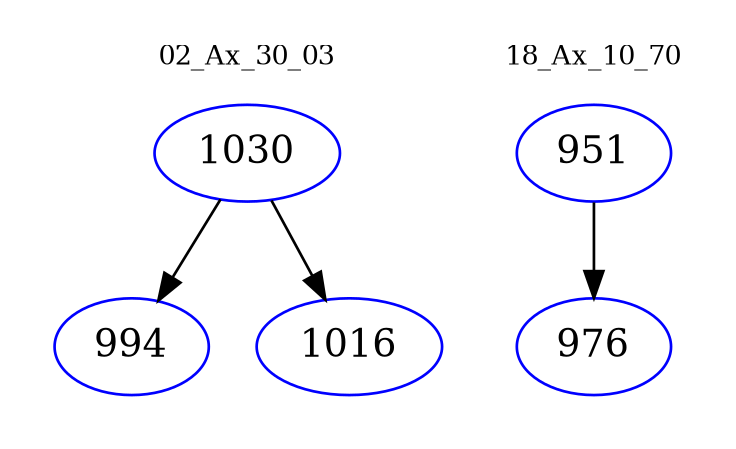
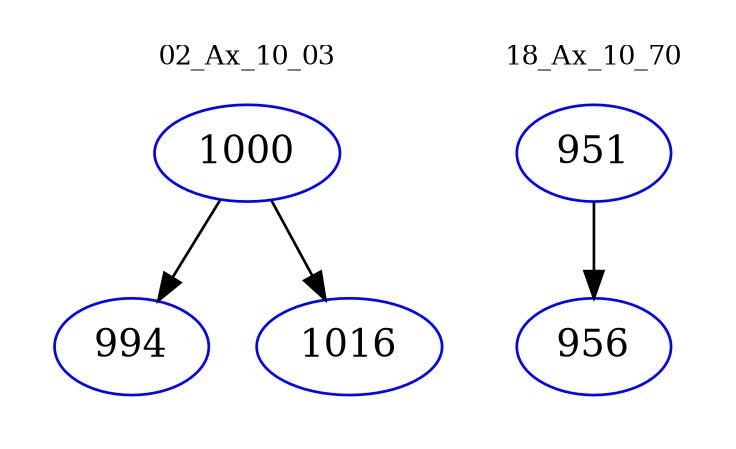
(247, 58) -> (247, 58)
(247, 153) -> (247, 153)
(594, 347) -> (594, 347)
